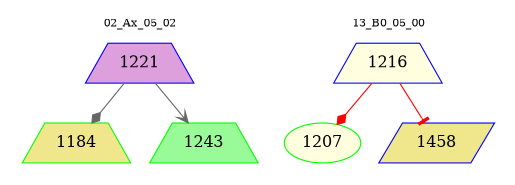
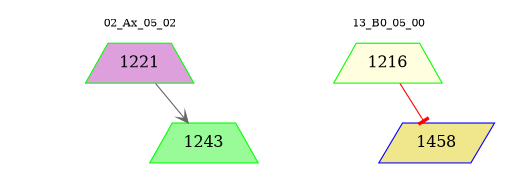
(140, 63) -> (140, 63)
(388, 63) -> (388, 63)
(76, 143) -> none
(323, 143) -> none
